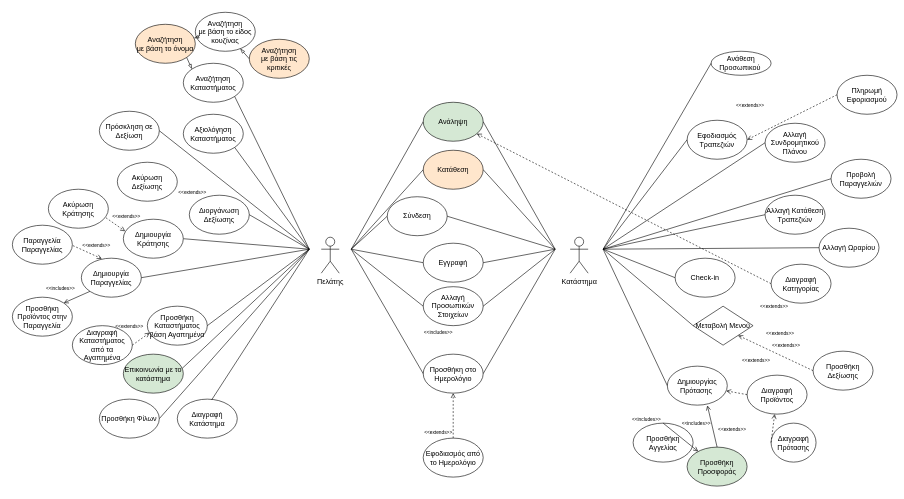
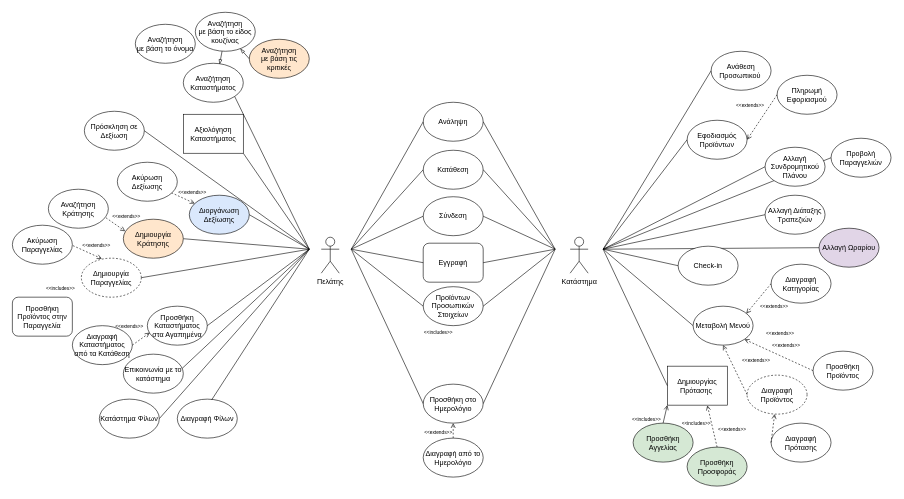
(198, 37) -> (221, 55)
(165, 44) -> (165, 44)
(188, 61) -> none
(741, 63) -> (741, 71)
(867, 95) -> (807, 95)
(453, 122) -> (453, 122)
(129, 131) -> (114, 131)
(213, 134) -> (213, 134)
(717, 140) -> (717, 140)
(795, 143) -> (795, 167)
(453, 170) -> (453, 170)
(861, 179) -> (861, 158)
none -> (182, 198)
(78, 209) -> (78, 209)
(624, 209) -> (760, 298)
(219, 215) -> (219, 215)
(795, 215) -> (795, 215)
(417, 216) -> (453, 216)
(153, 239) -> (153, 239)
(42, 245) -> (42, 245)
(849, 248) -> (849, 248)
(453, 263) -> (453, 263)
(111, 278) -> (111, 278)
(705, 278) -> (708, 266)
(78, 297) -> none
(453, 306) -> (453, 306)
(42, 317) -> (42, 317)
(177, 326) -> (177, 326)
(723, 326) -> (723, 326)
(102, 345) -> (102, 345)
(843, 371) -> (843, 371)
(153, 374) -> (153, 374)
(453, 374) -> (453, 404)
(698, 386) -> (698, 386)
(738, 393) -> (736, 371)
(777, 395) -> (777, 395)
(129, 419) -> (129, 419)
(207, 419) -> (207, 419)
(712, 427) -> (712, 427)
(680, 437) -> (665, 415)
(663, 443) -> (663, 443)
(794, 443) -> (801, 443)
(453, 458) -> (453, 458)
